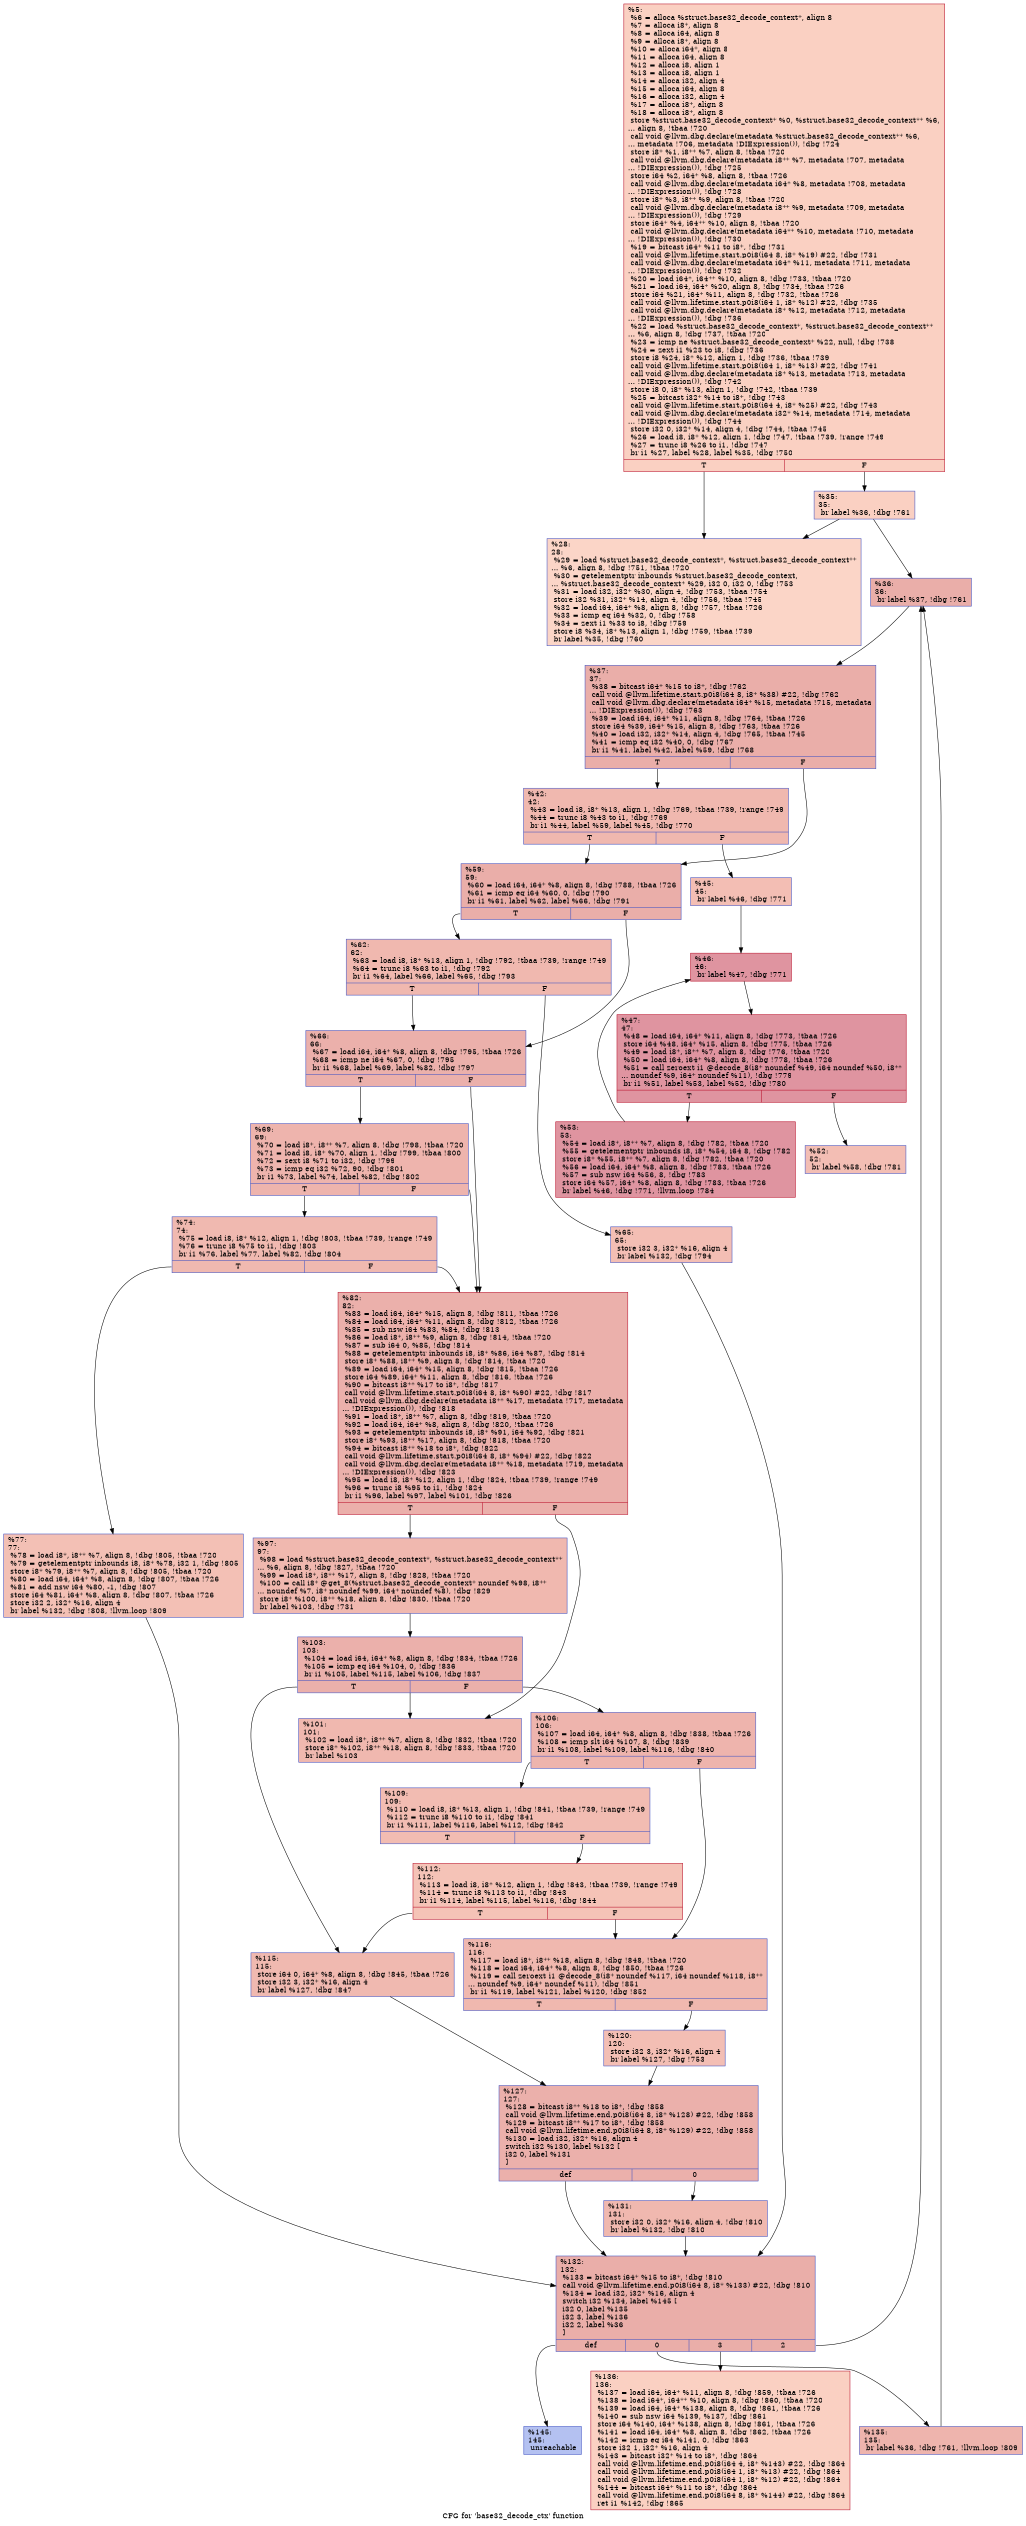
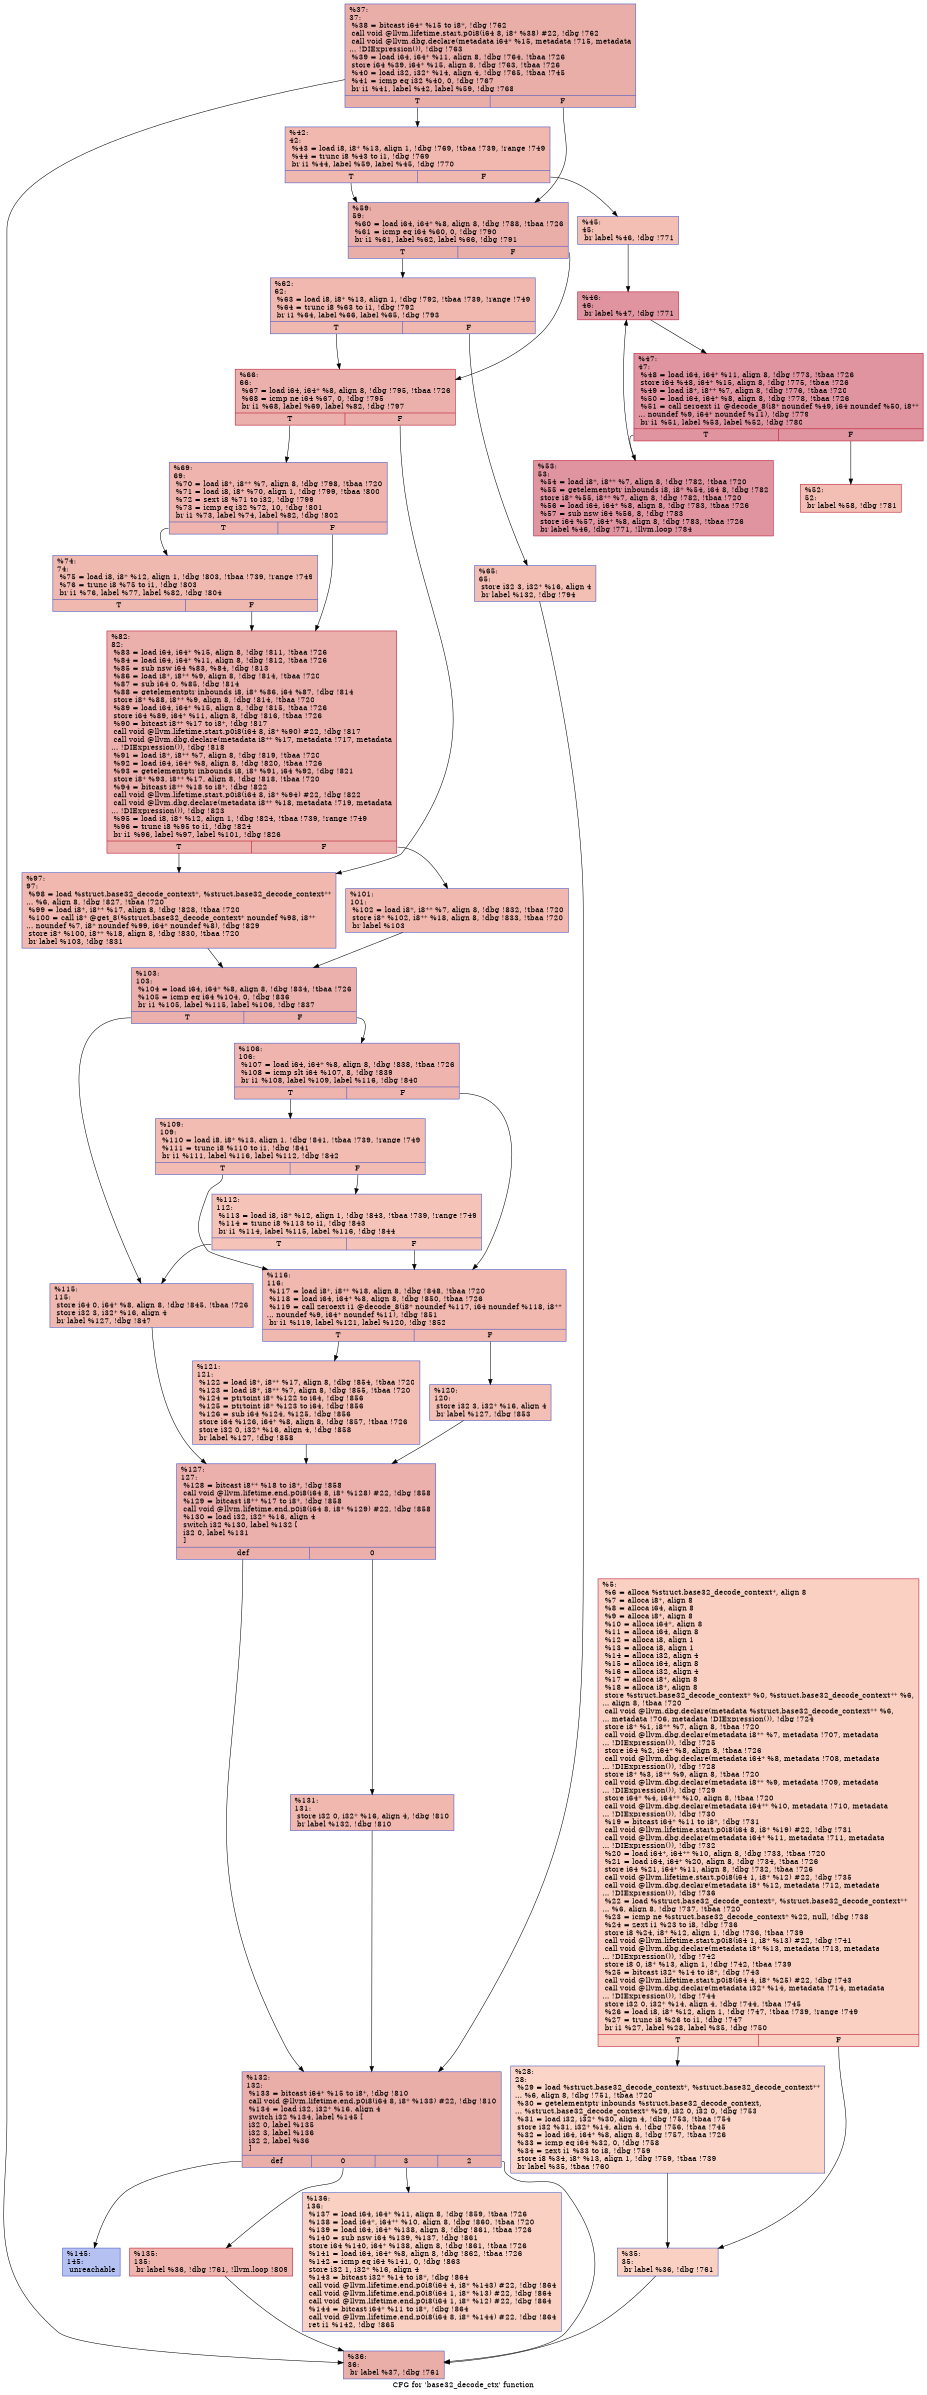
(823, 528) -> (668, 2208)
(877, 637) -> (7, 1238)
(597, 639) -> (562, 2167)
(416, 1058) -> (345, 397)
(856, 1160) -> (851, 498)
(329, 1169) -> (248, 508)
(476, 1187) -> (448, 675)
none -> (201, 1238)
none -> (306, 1403)
(124, 1576) -> none
(306, 1607) -> (75, 942)
(410, 1703) -> (361, 949)
(459, 1817) -> (235, 1148)
(548, 1891) -> (347, 1222)
(657, 2060) -> (482, 1414)
(720, 2440) -> (432, 2262)
(941, 2440) -> (211, 2262)
